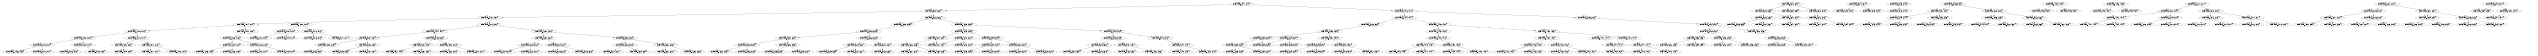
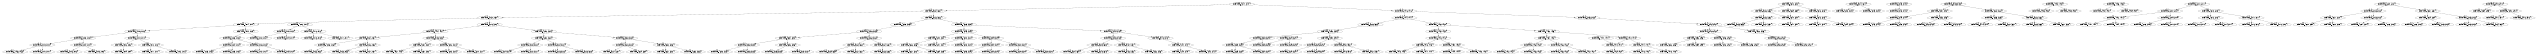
none -> (2523, 18)
